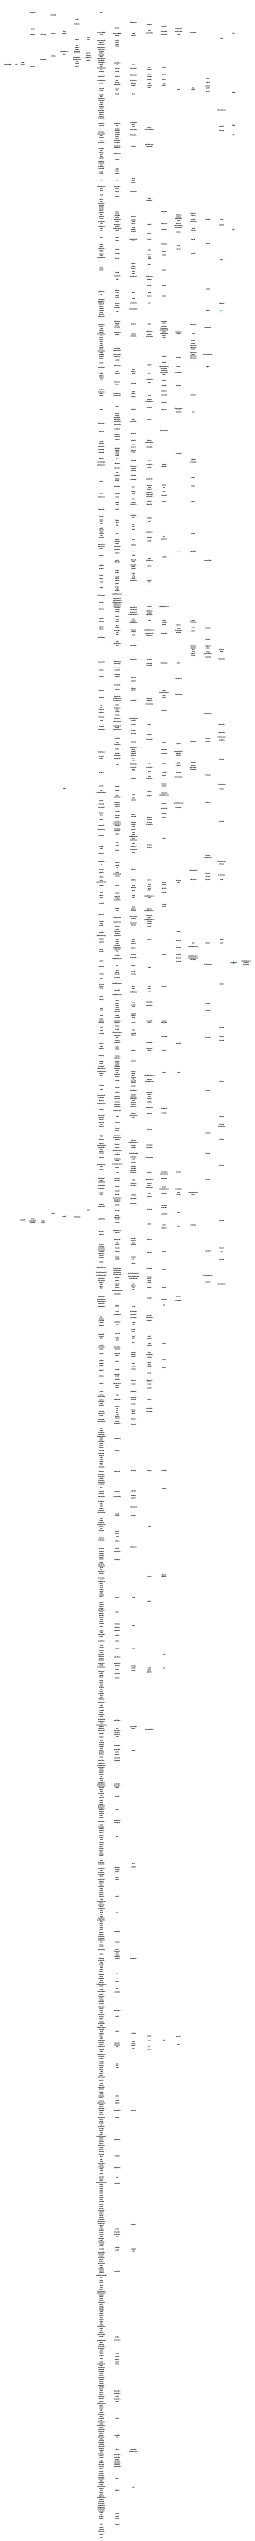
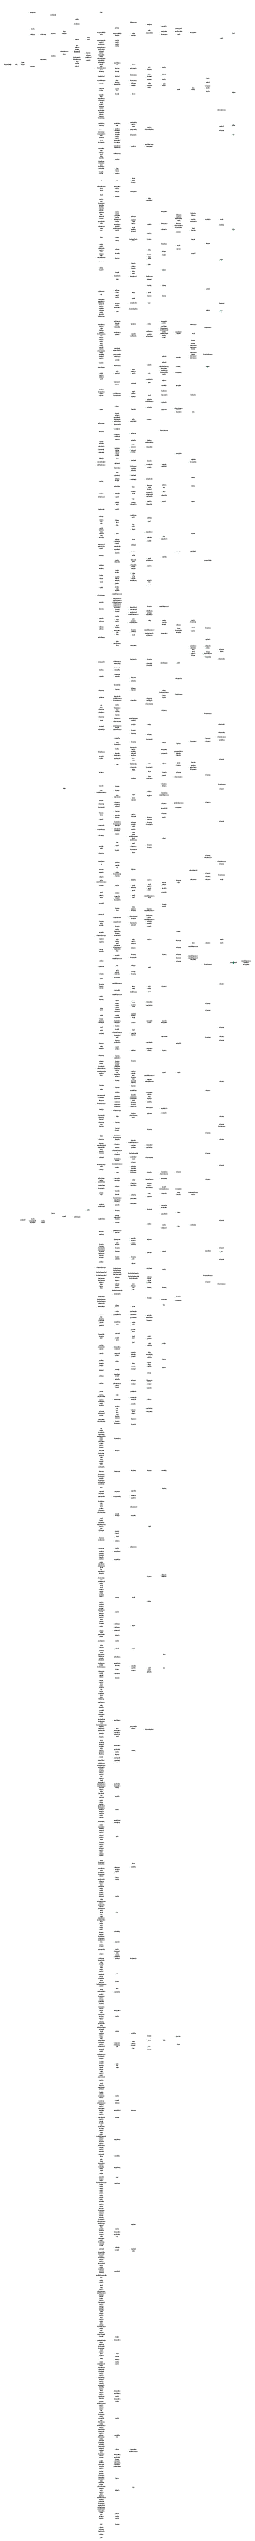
(149, 461) -> (149, 461)
